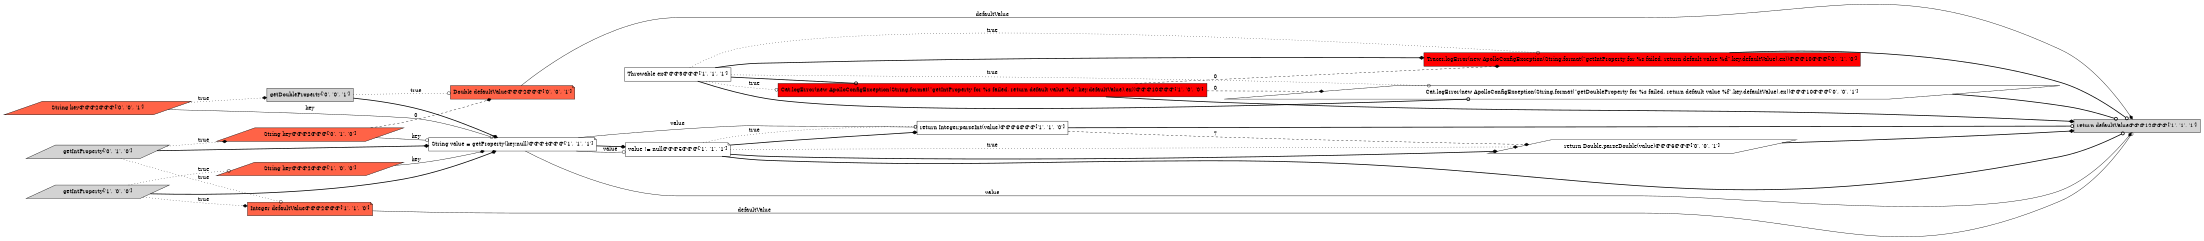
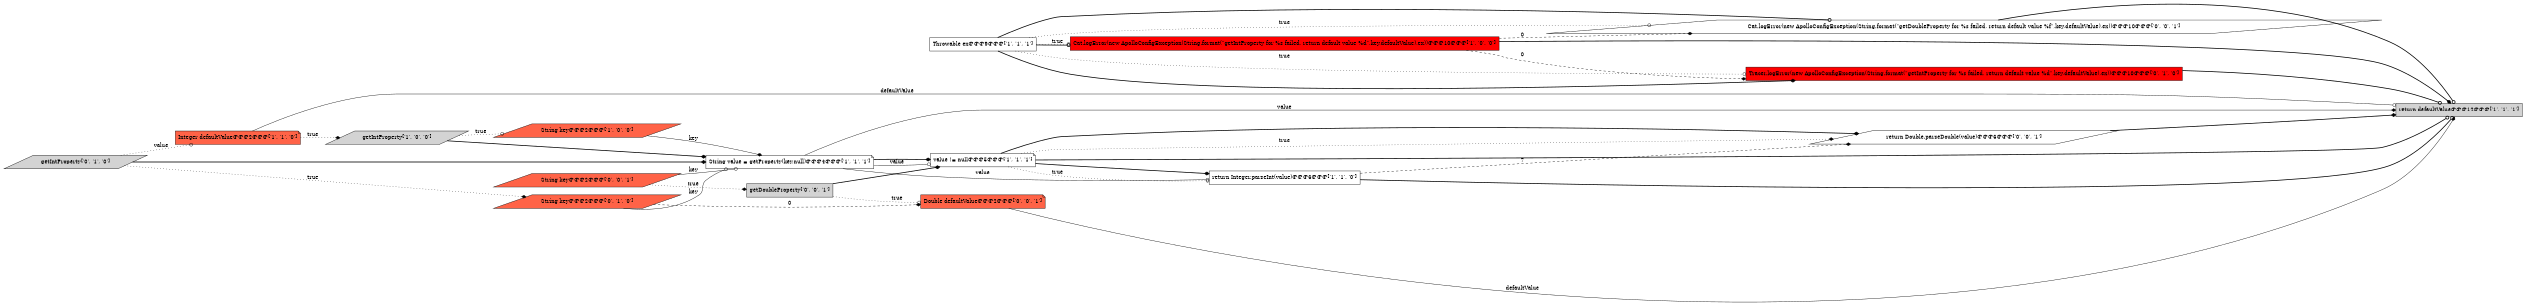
(425, 111) -> (884, 176)
(204, 178) -> (161, 146)
(193, 202) -> (318, 138)
